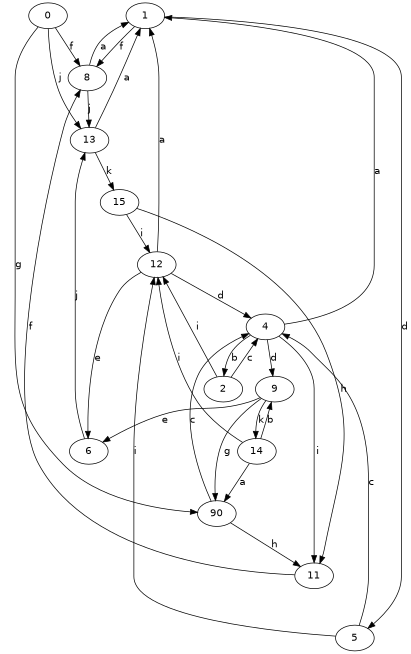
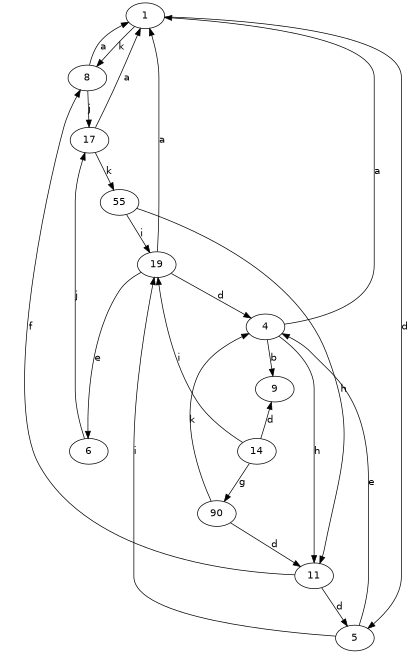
(48, 16) -> none
(122, 47) -> (122, 47)
(90, 140) -> (90, 140)
(120, 202) -> (120, 202)
(157, 265) -> (157, 265)
(274, 358) -> (274, 358)
(223, 389) -> none
(183, 410) -> none
(258, 415) -> none
(193, 420) -> (193, 420)
(270, 420) -> (270, 420)
(224, 439) -> none
(318, 451) -> (318, 451)
(243, 482) -> (243, 482)
(371, 482) -> (371, 482)
(275, 545) -> (275, 545)
none -> (333, 604)
